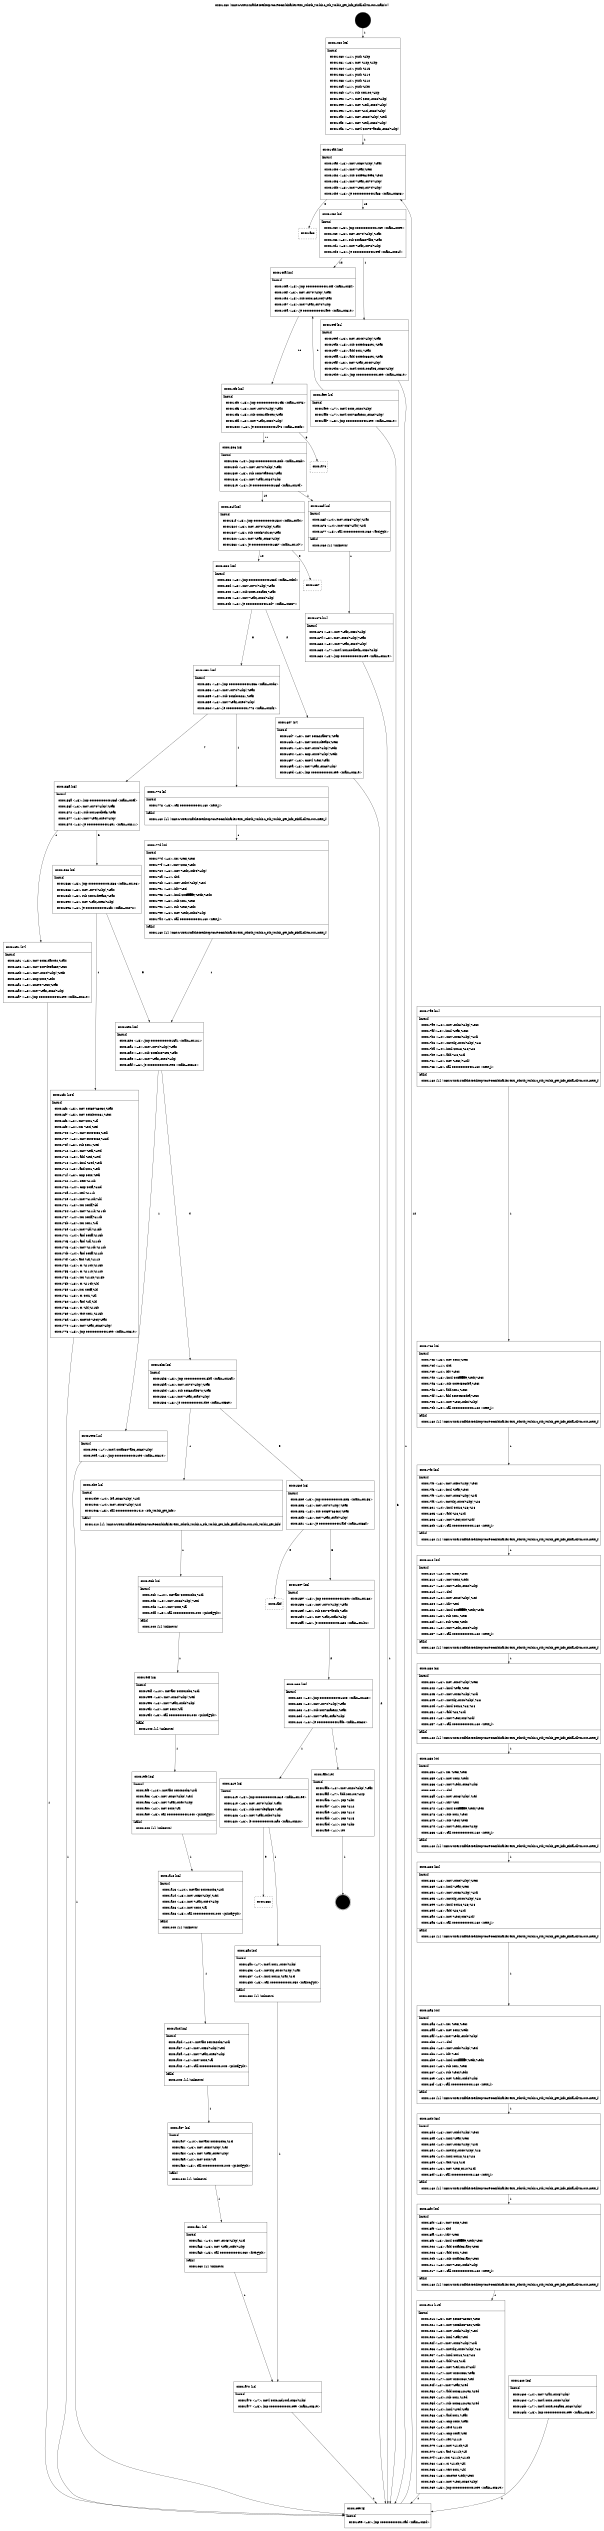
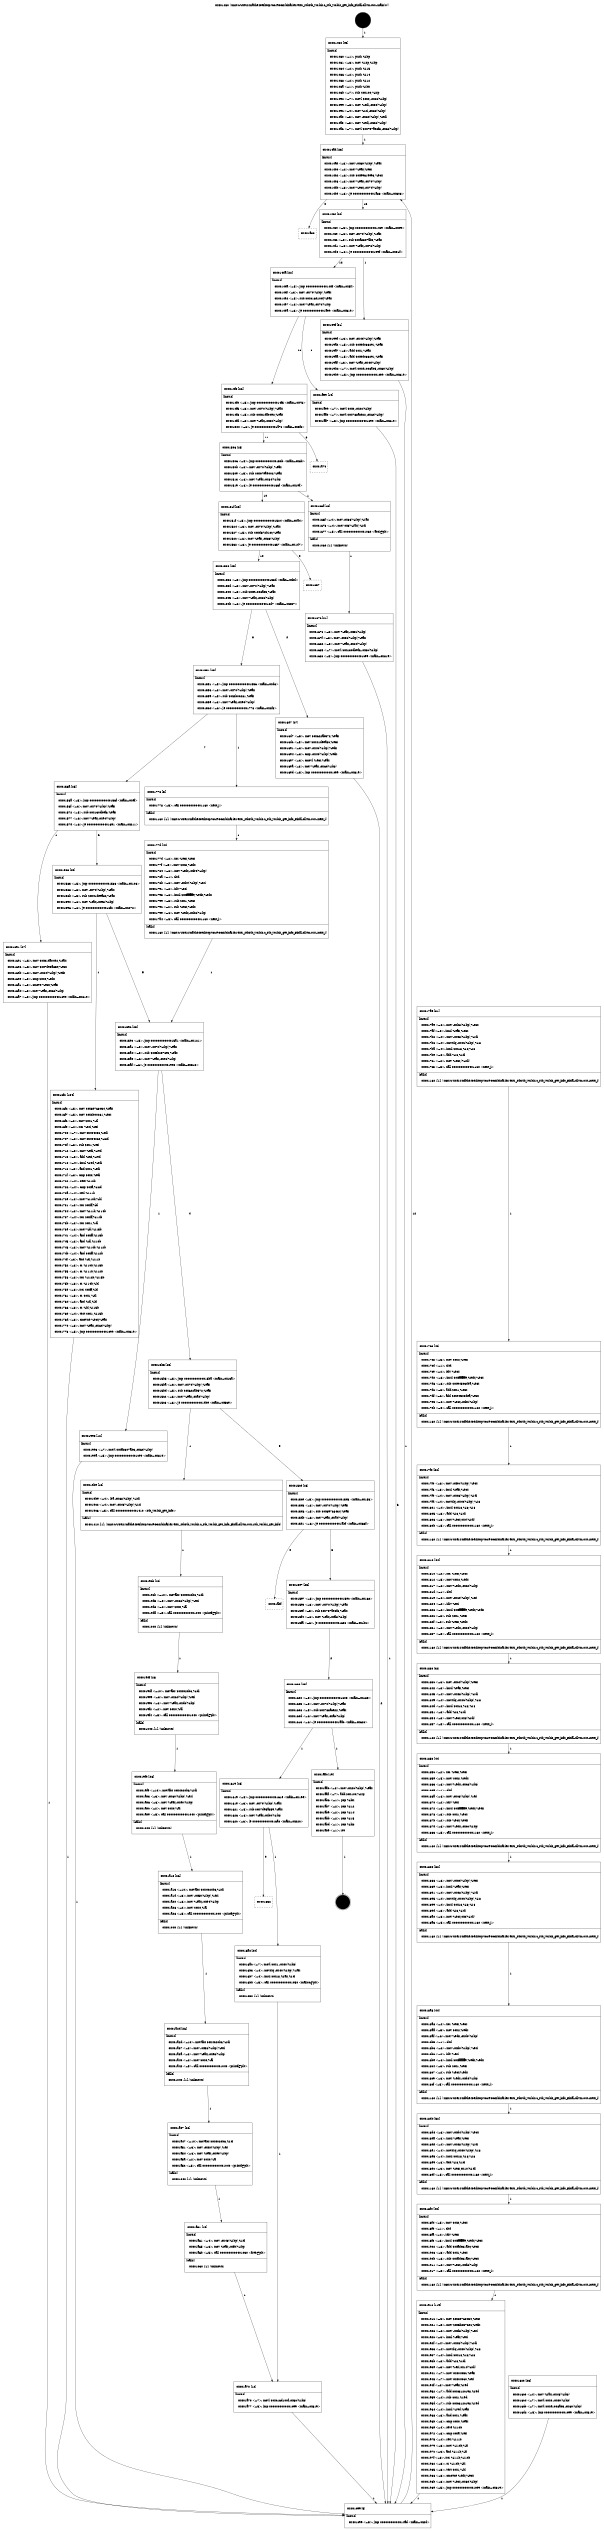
(313, 356) -> (302, 354)
